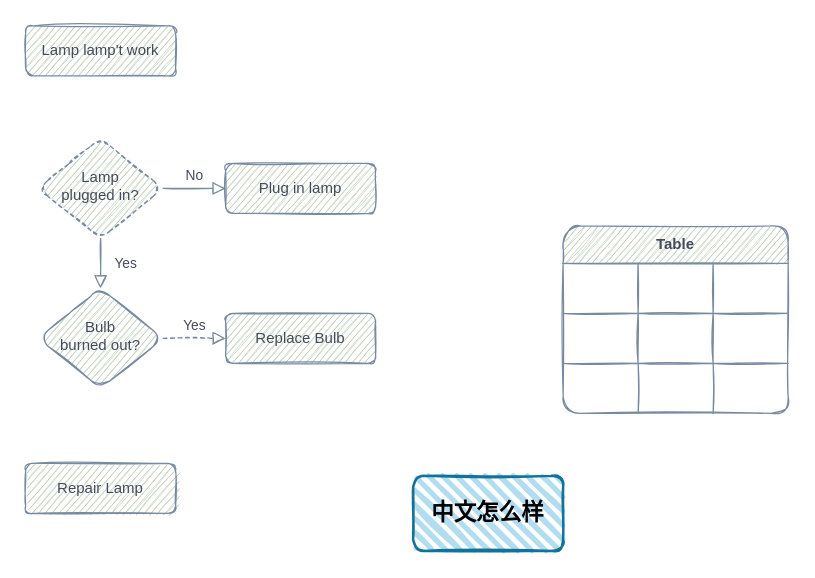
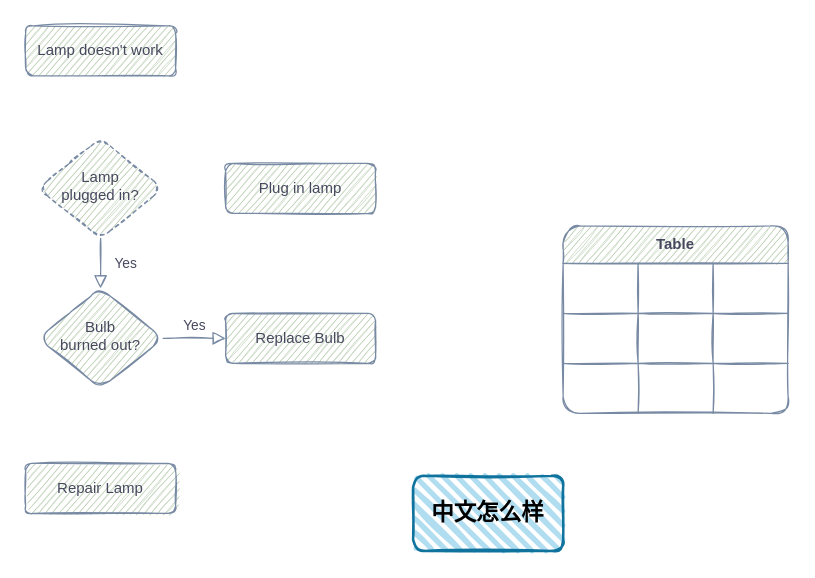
(101, 51) -> (101, 51)
(188, 188) -> none
(186, 338) -> (186, 338)
